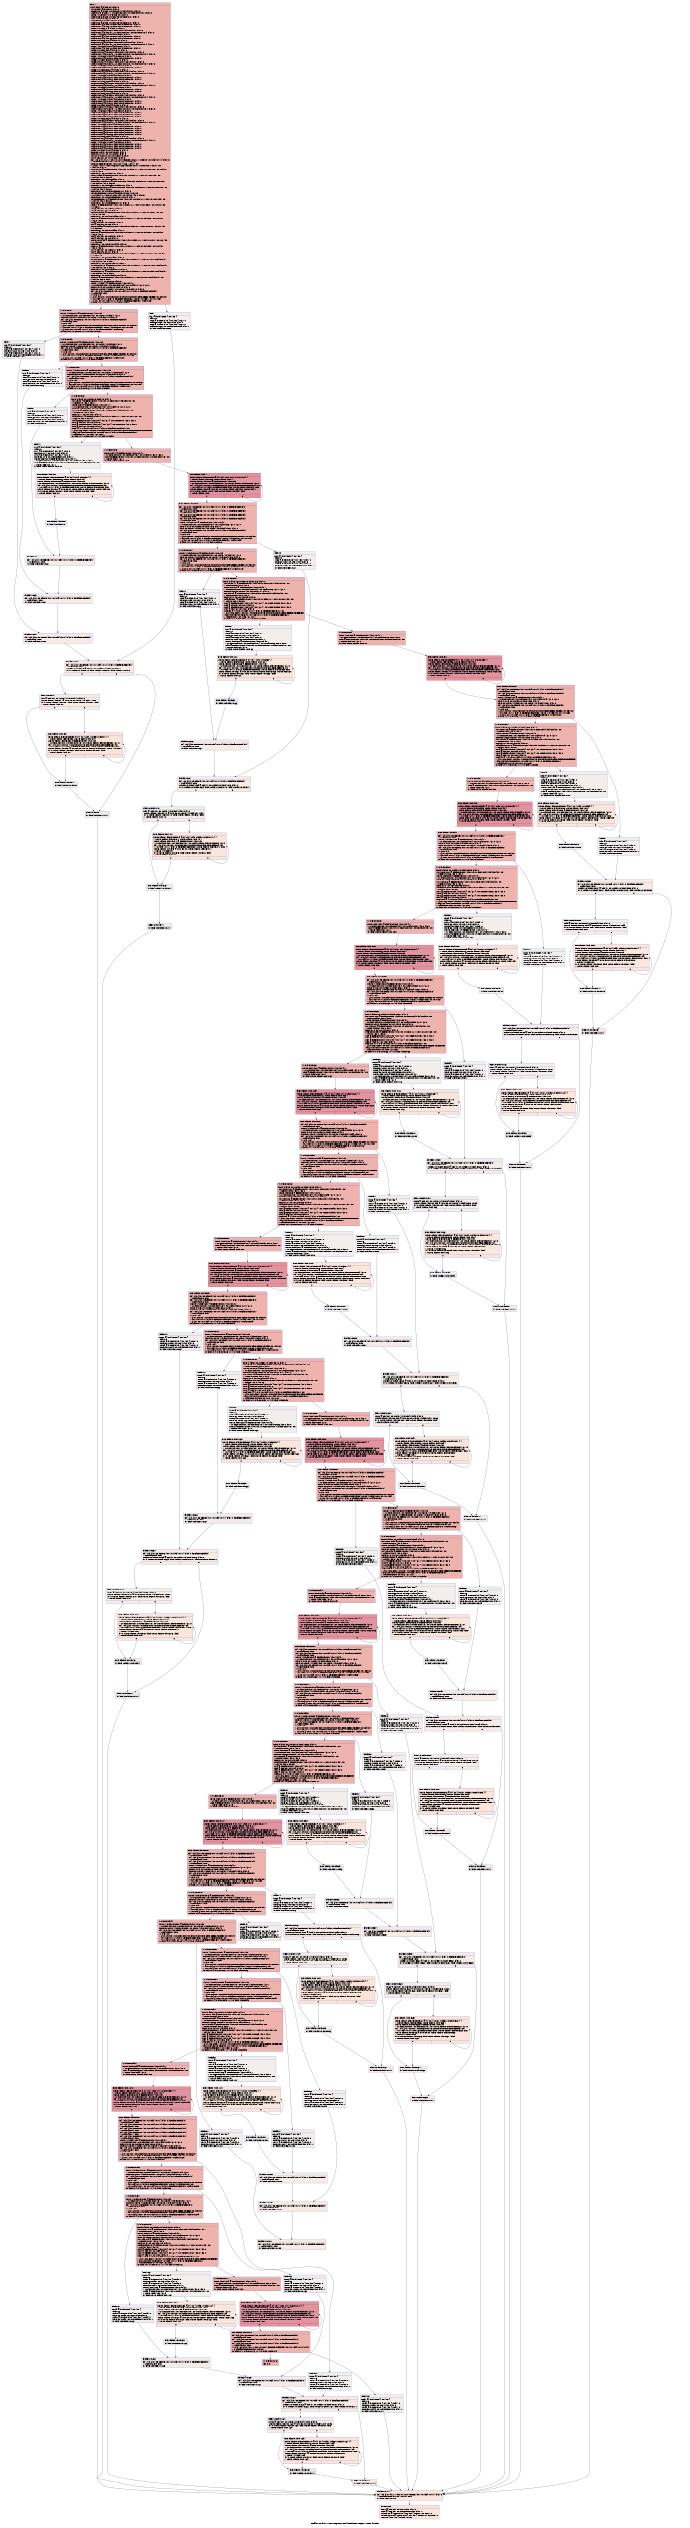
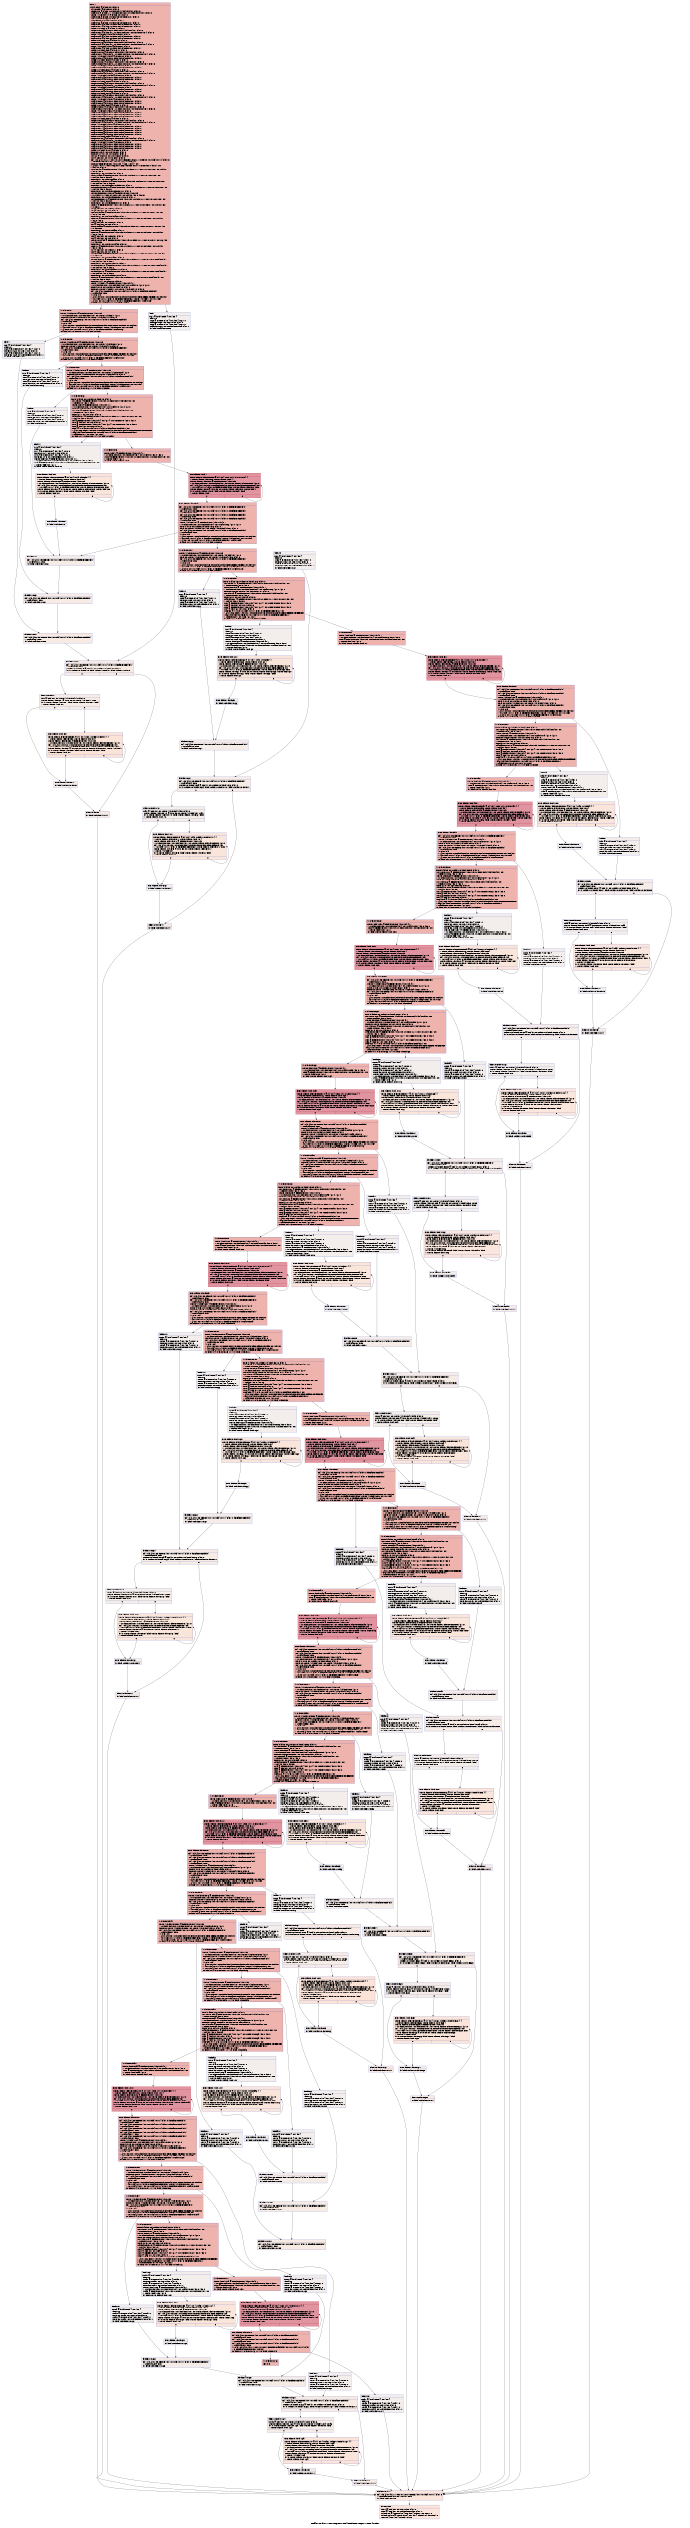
(266, 547) -> (130, 544)
none -> (225, 870)
